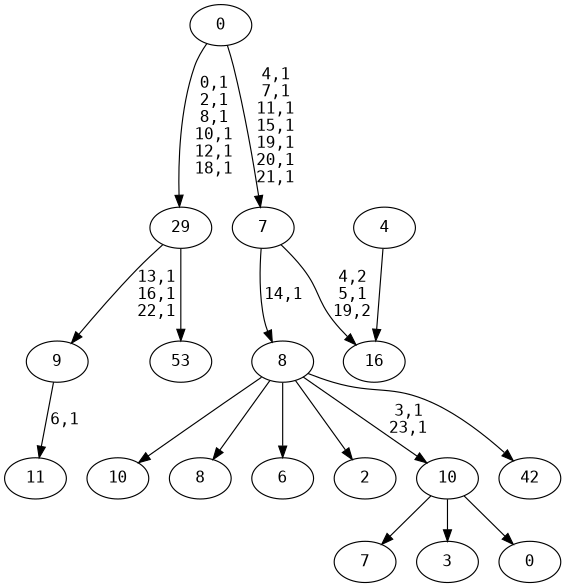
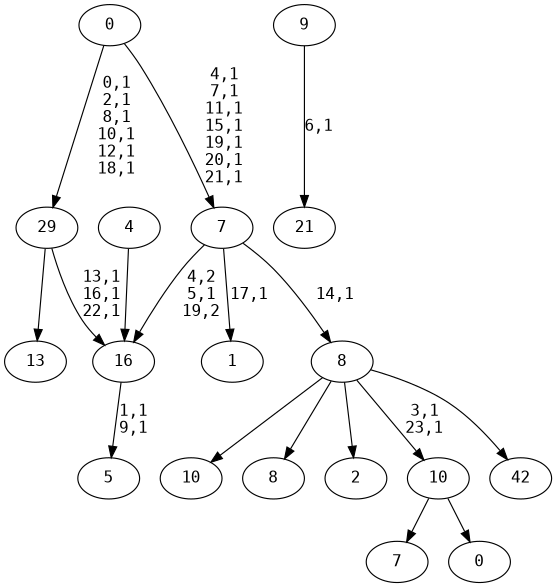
(119, 288) -> (69, 295)
(181, 362) -> (35, 362)
none -> (232, 362)
(35, 478) -> (304, 228)
none -> (109, 478)
(283, 478) -> none
(447, 562) -> none
